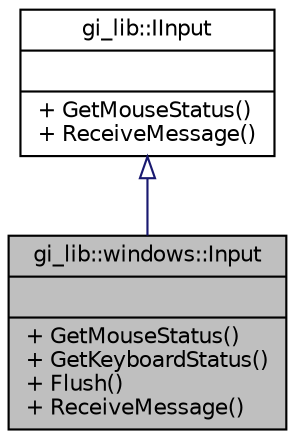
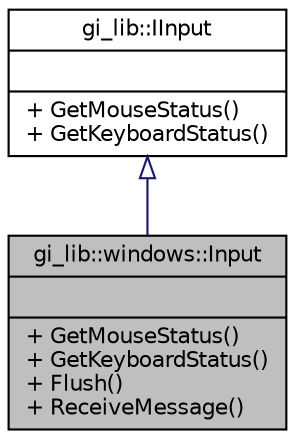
(147, 135) -> (147, 135)
